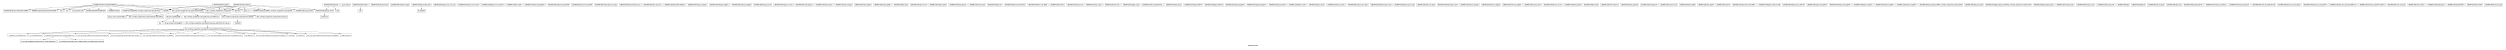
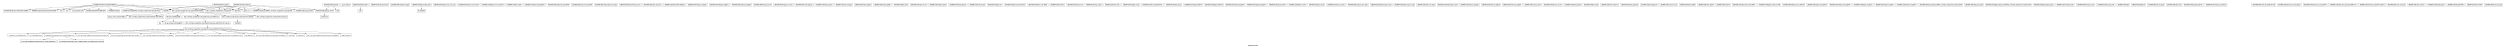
(2239, 5) -> none
